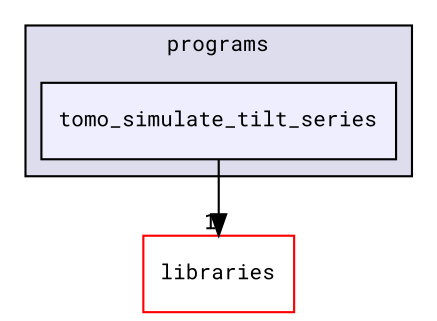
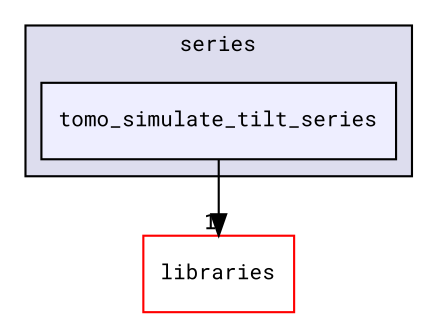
(219, 46) -> (219, 46)
